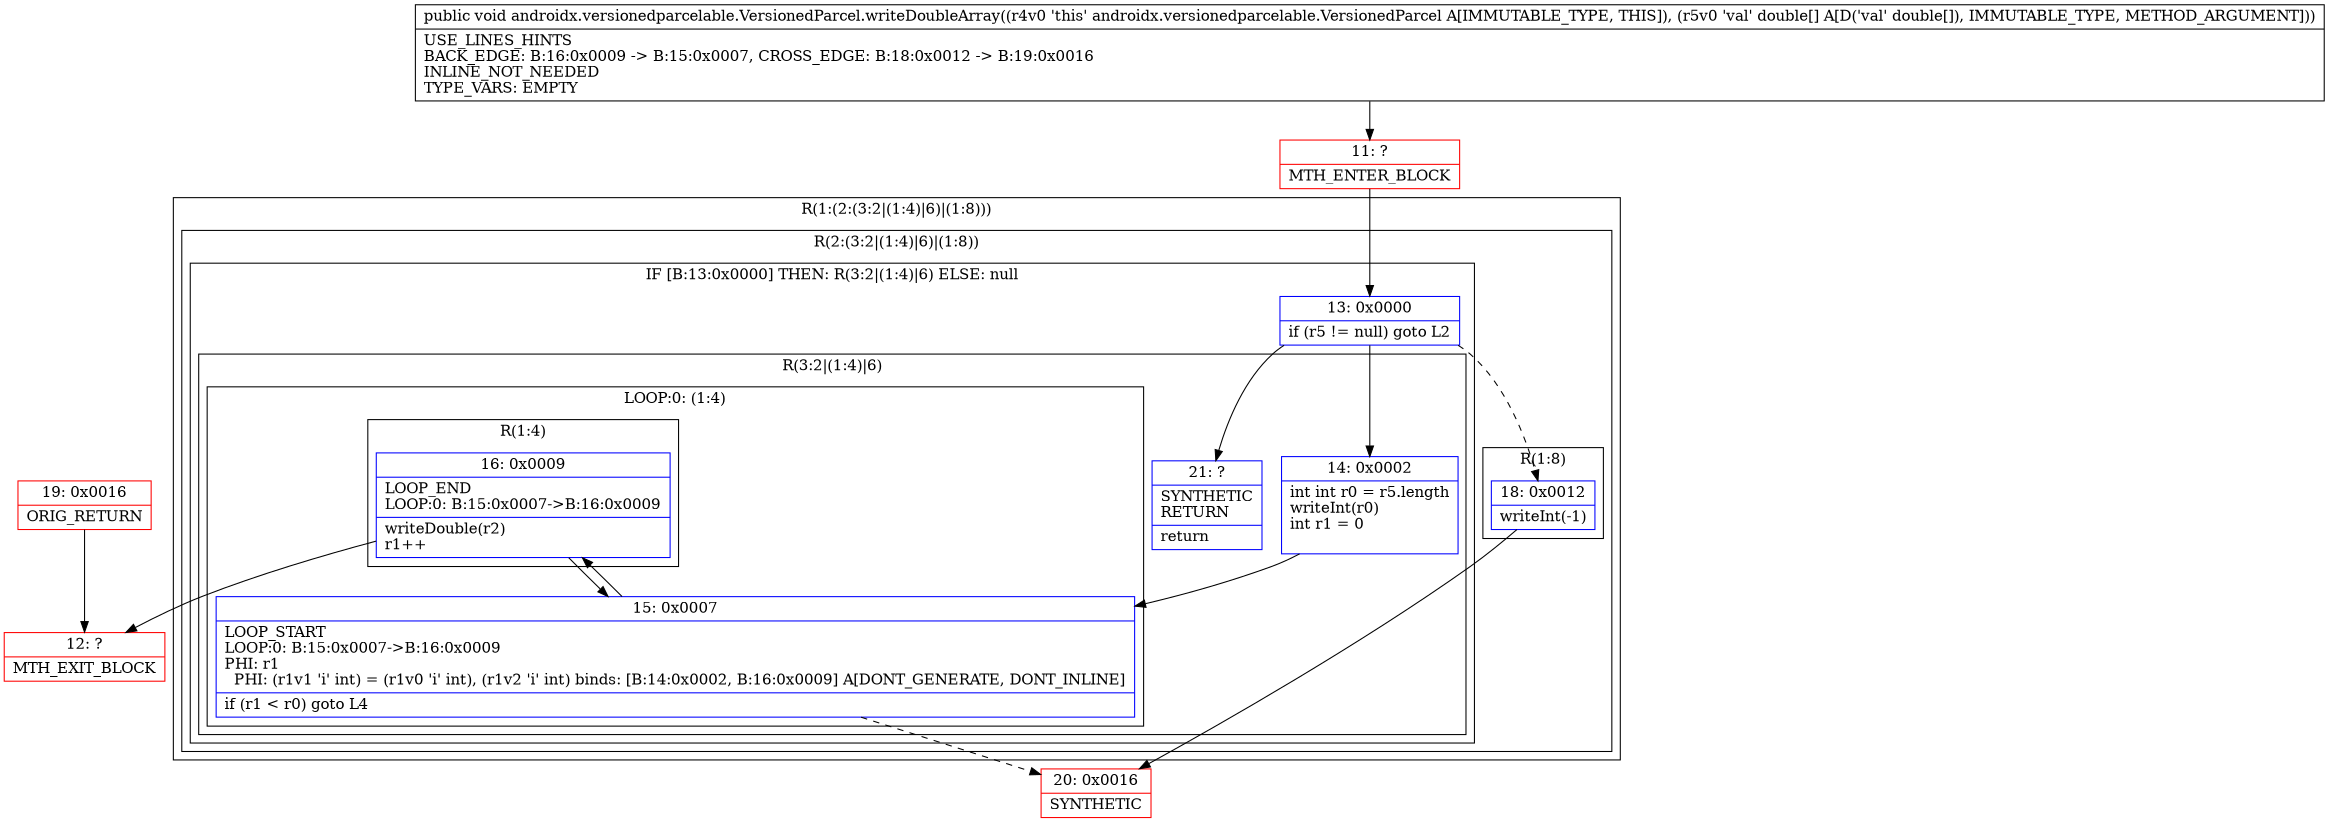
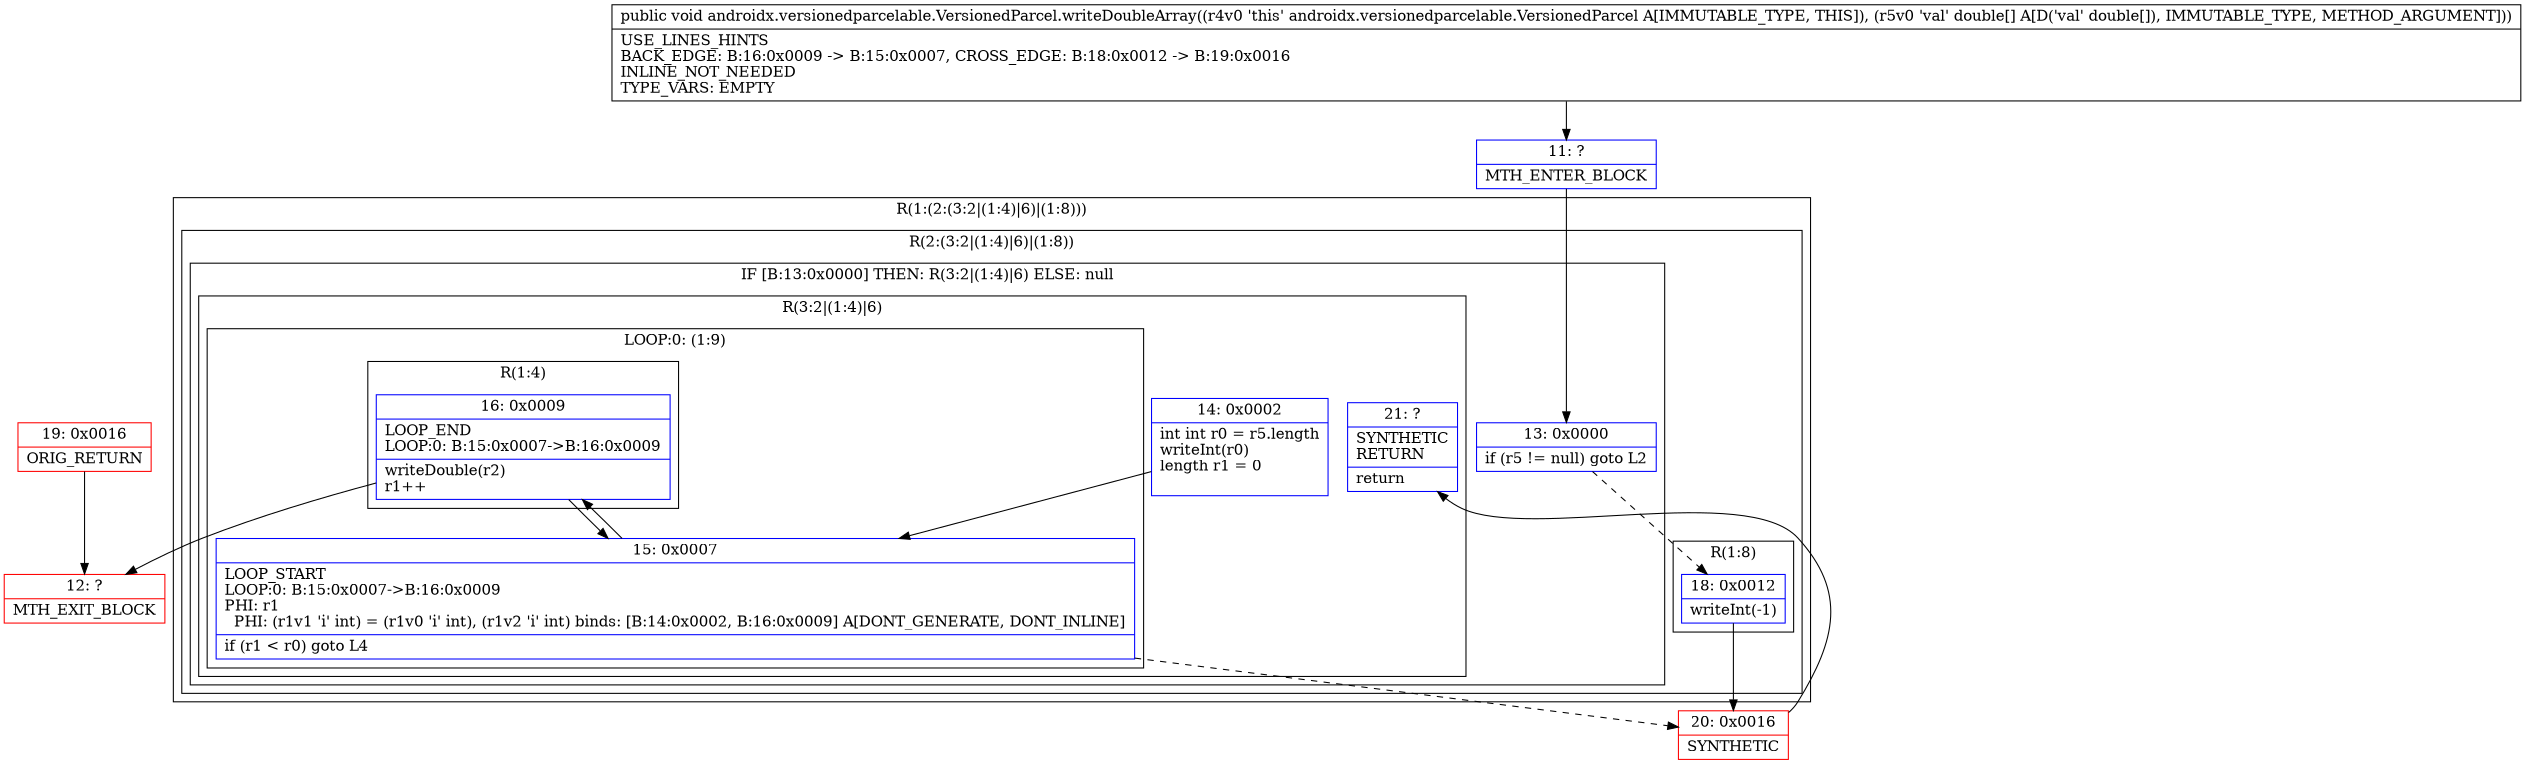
(1370, 164) -> (1566, 164)
(1243, 392) -> (1719, 514)
(1370, 396) -> none
(675, 399) -> (675, 341)
(1327, 524) -> (1211, 466)
